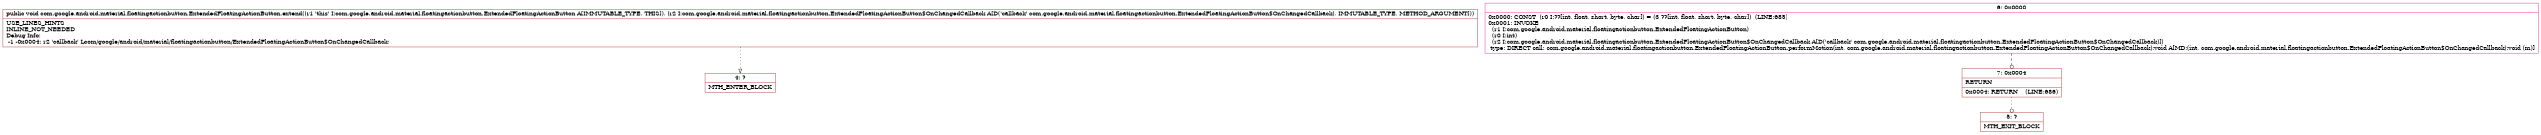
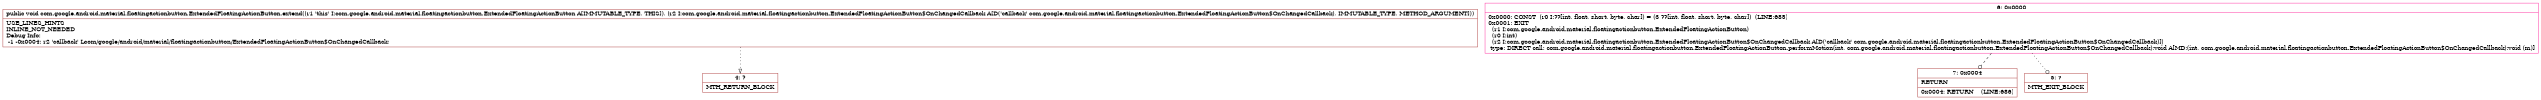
(1515, 23) -> (1510, 23)
(740, 87) -> (740, 87)
(2012, 103) -> (2039, 62)
